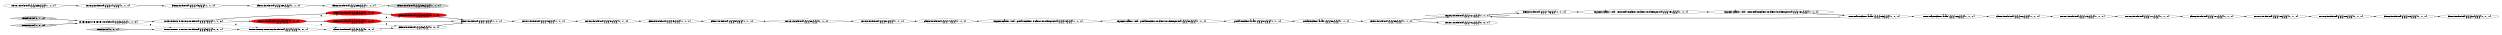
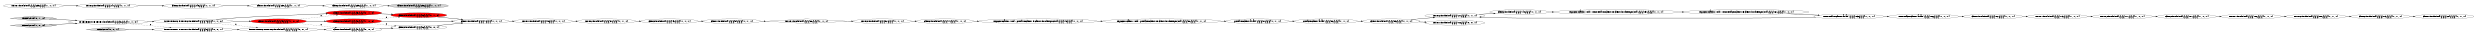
(1467, 16) -> (1455, 16)
